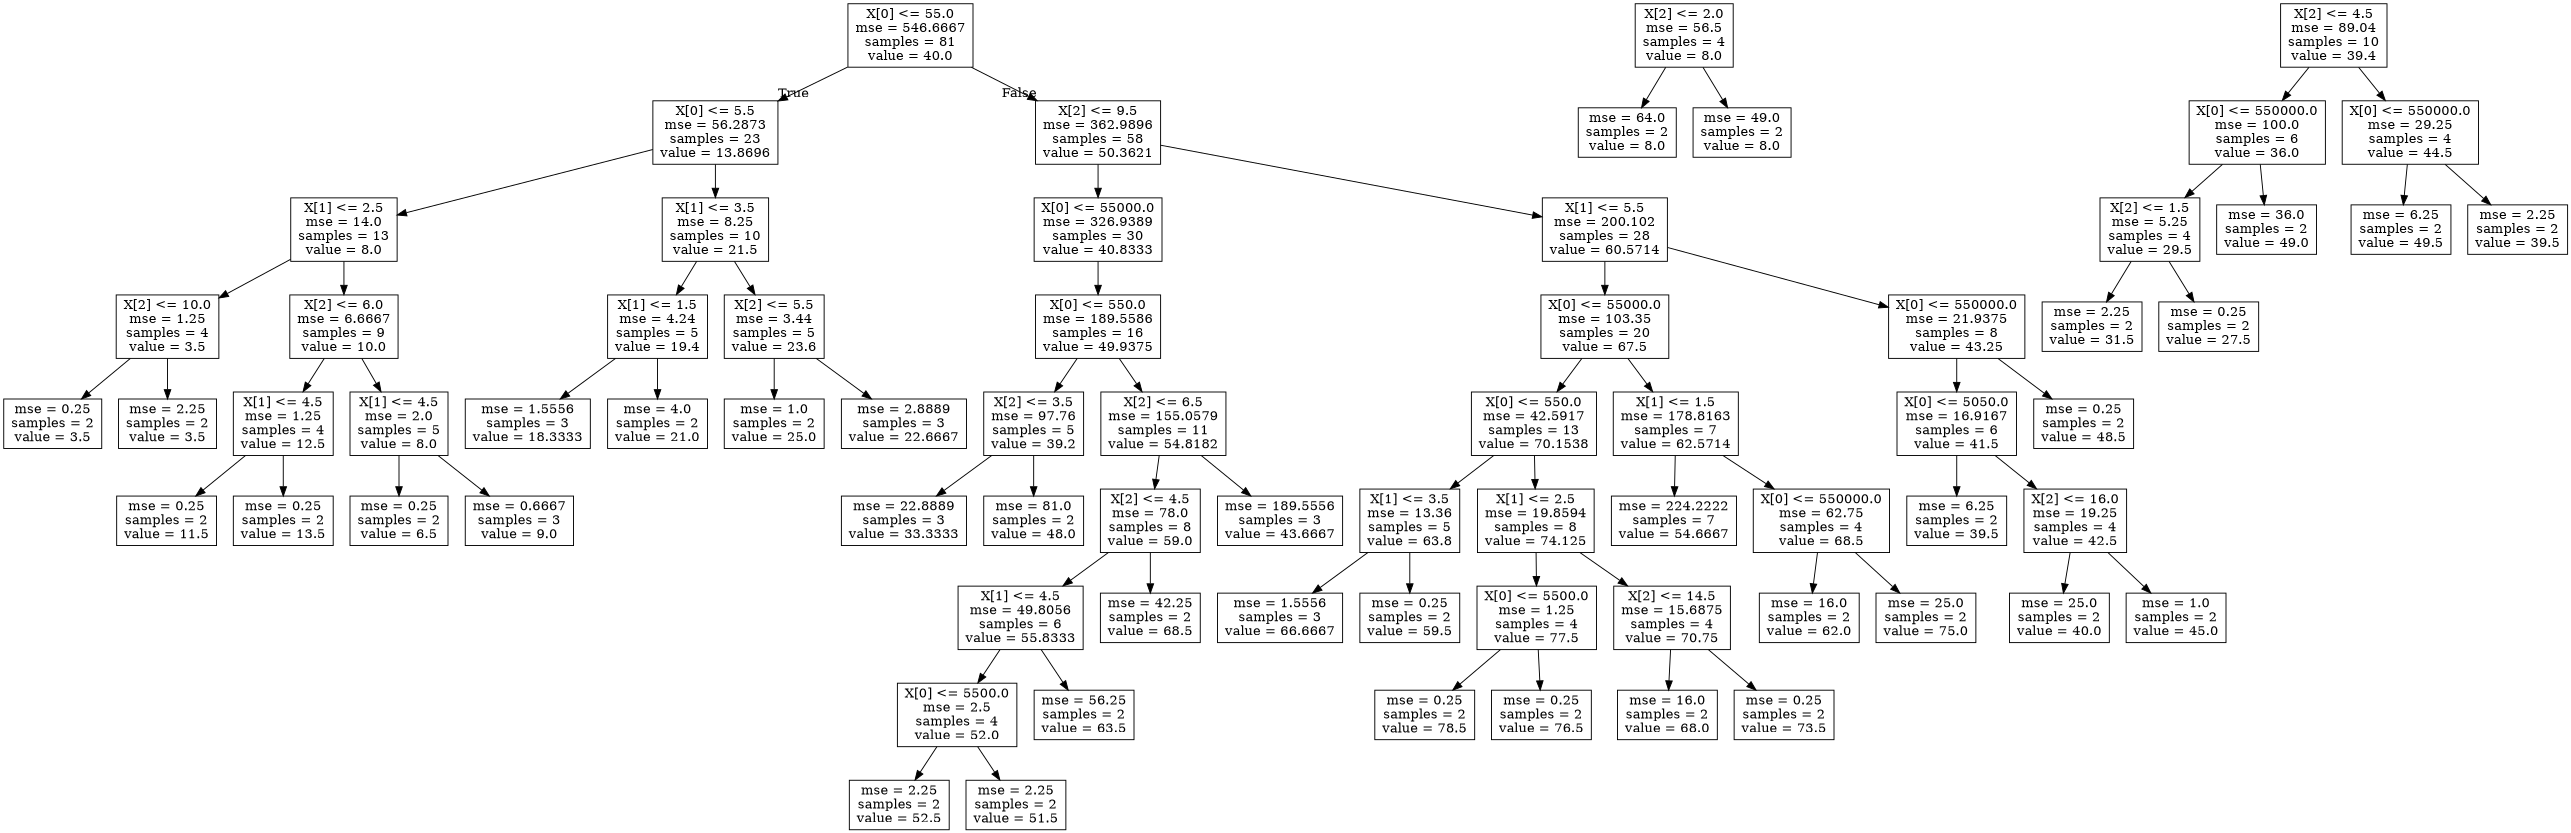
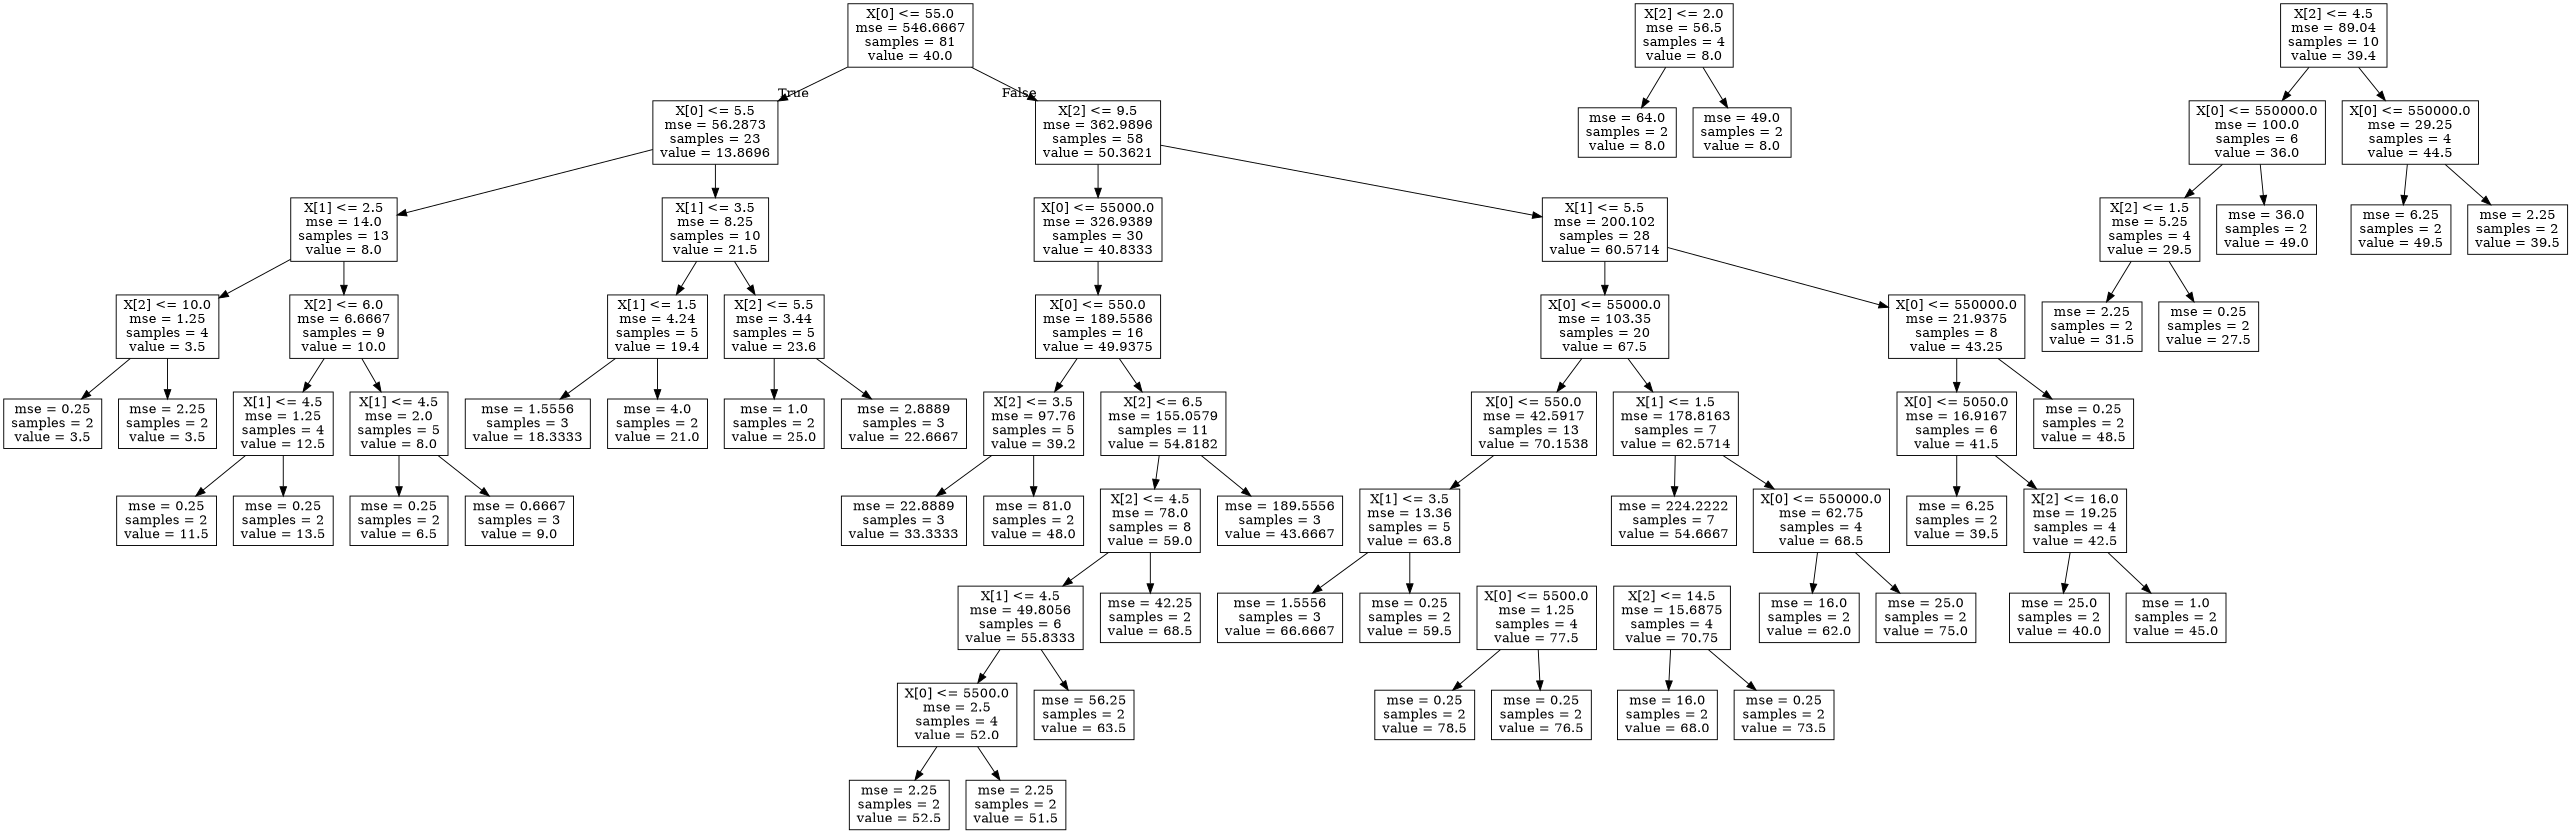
(1536, 521) -> none
